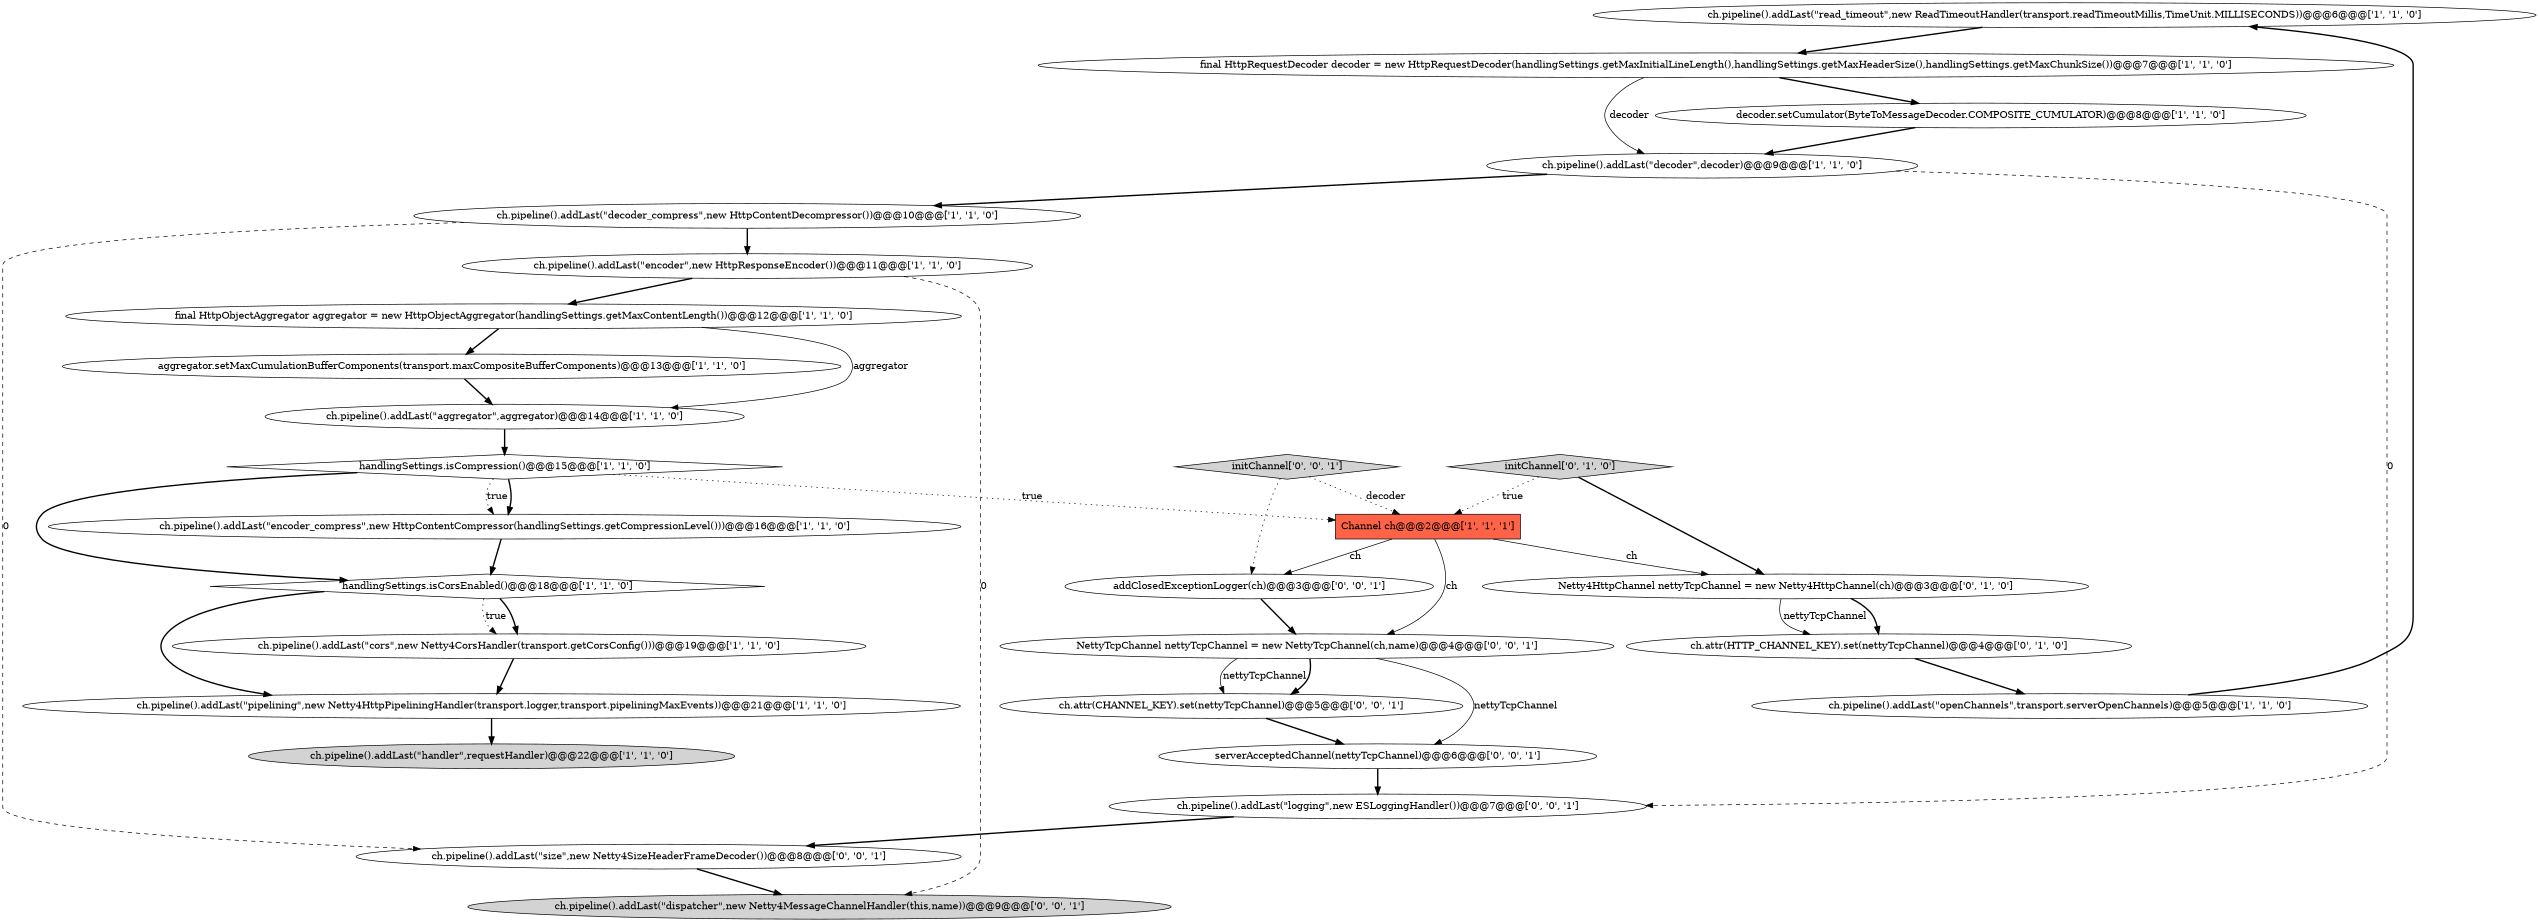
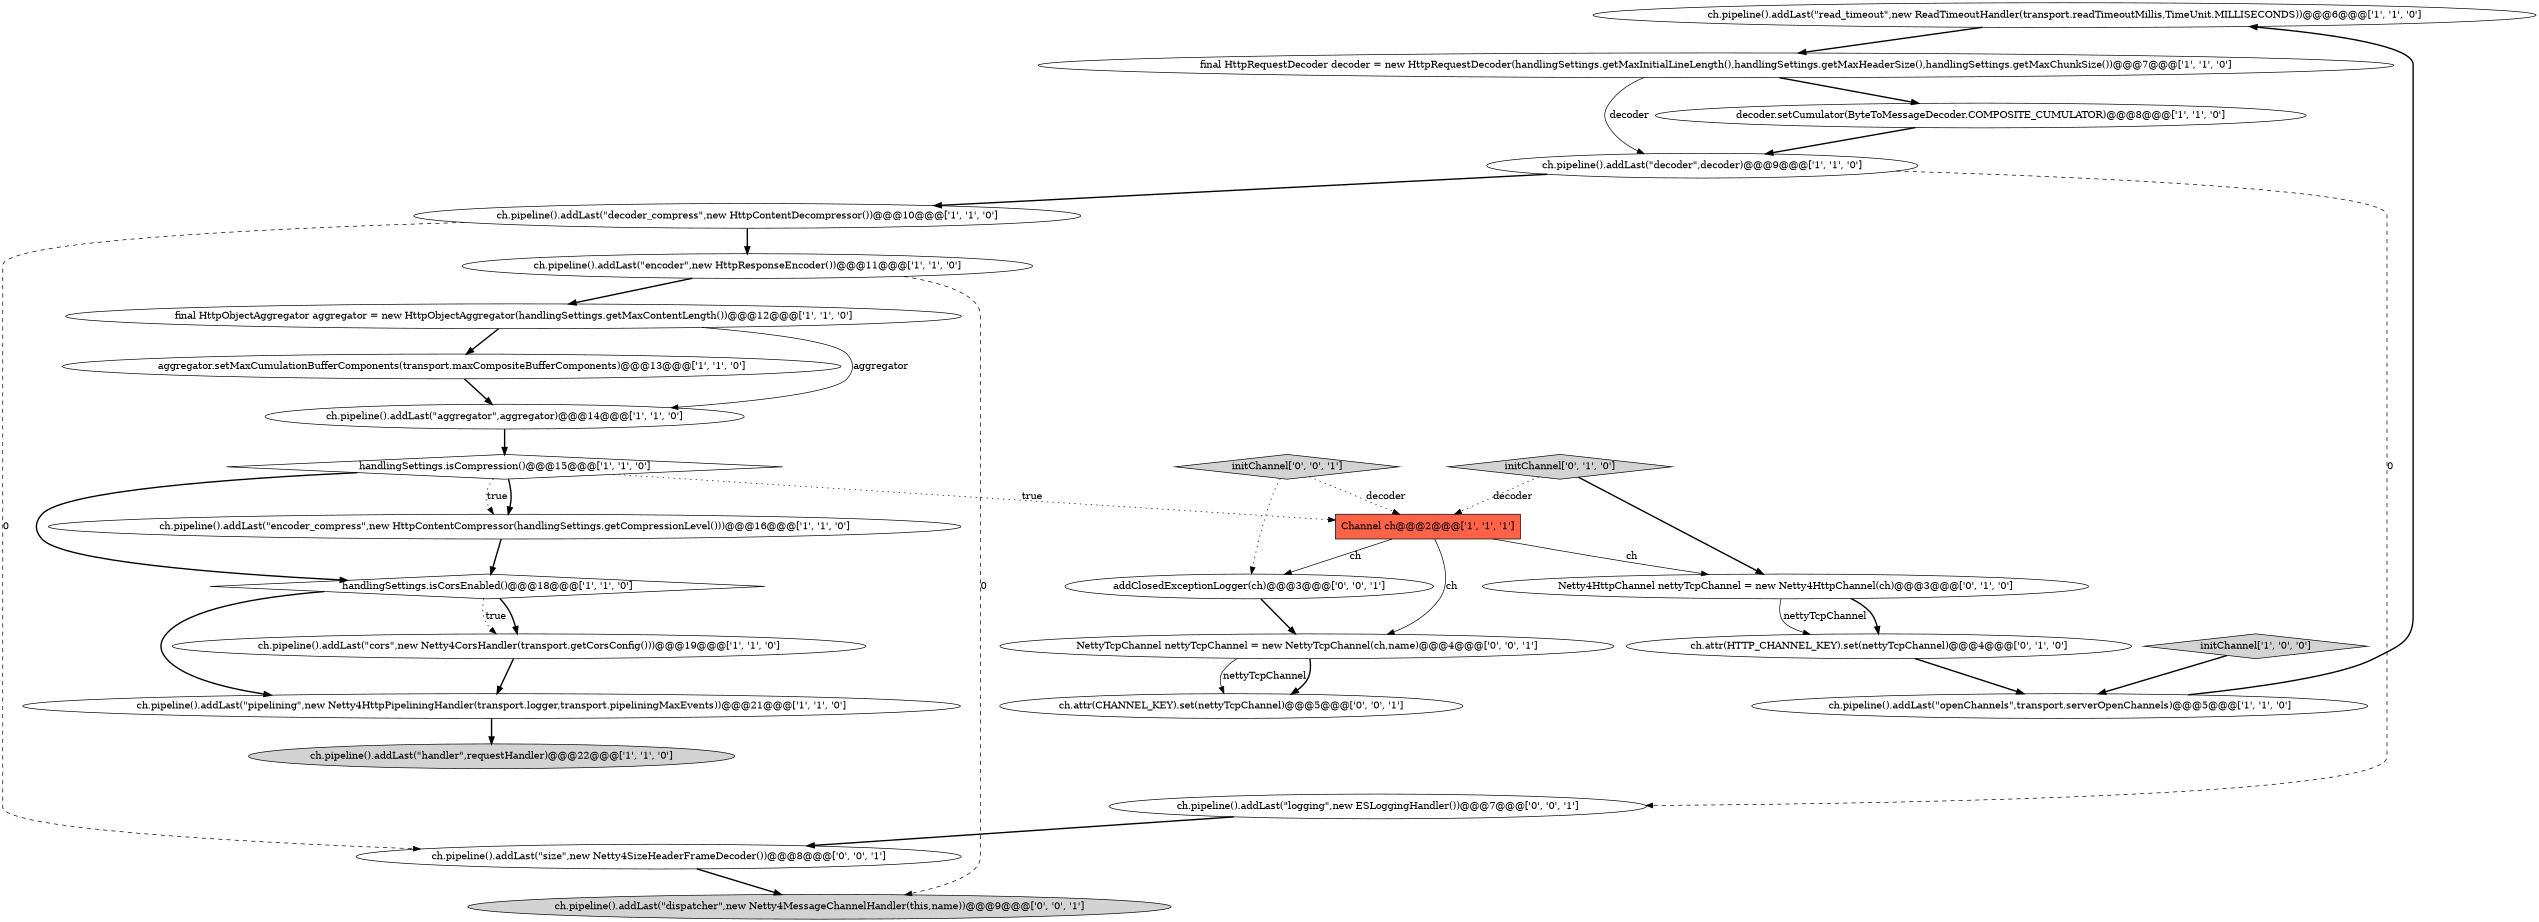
(1513, 497) -> (1513, 497)
none -> (2256, 646)
(1378, 756) -> none
